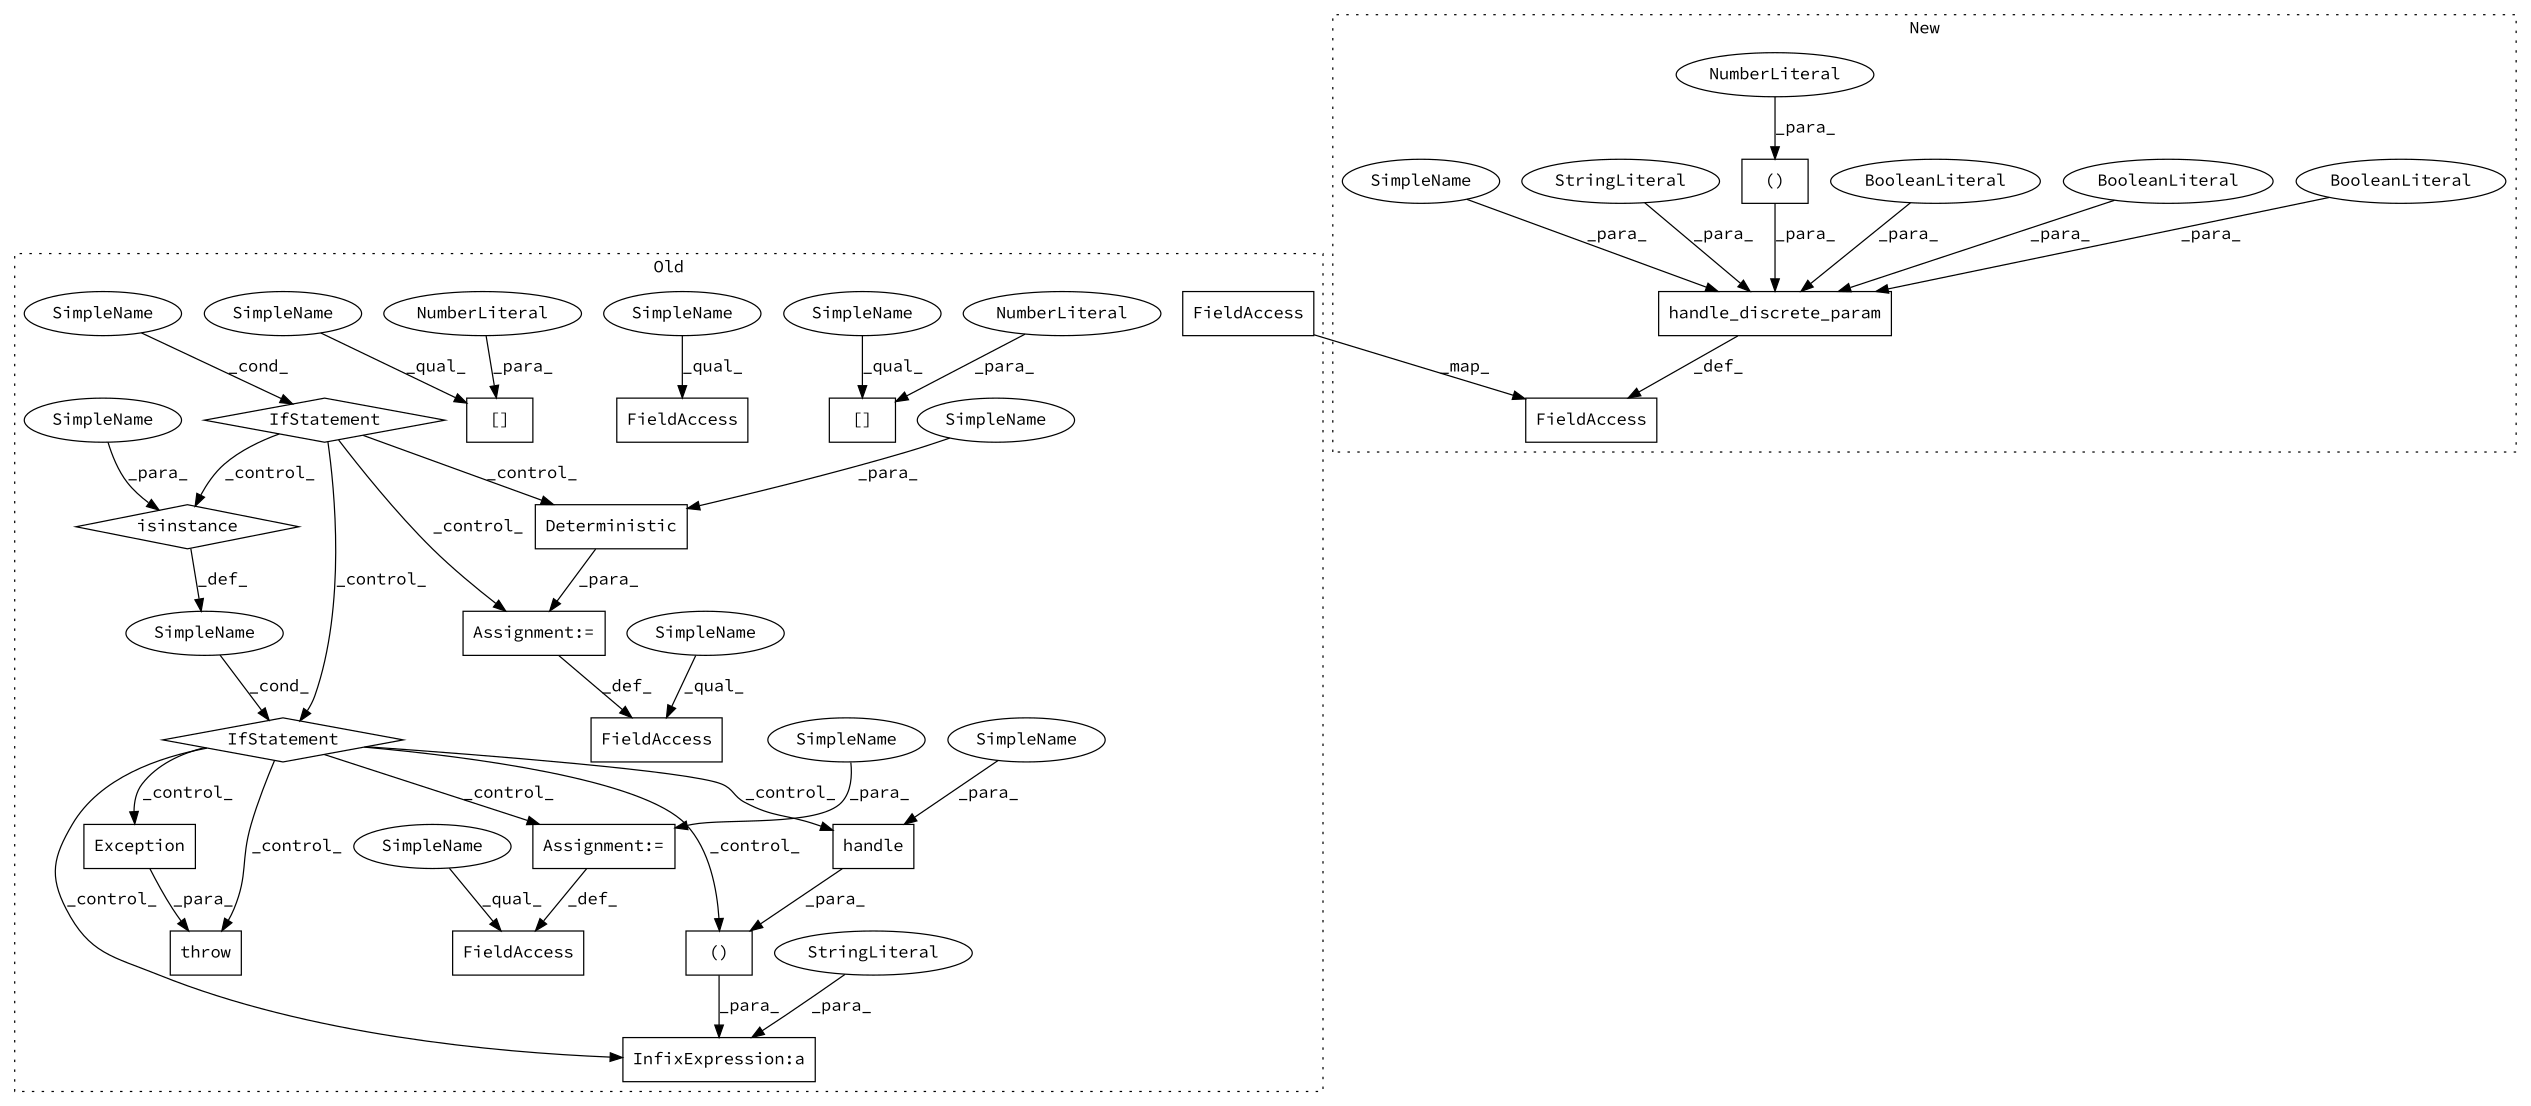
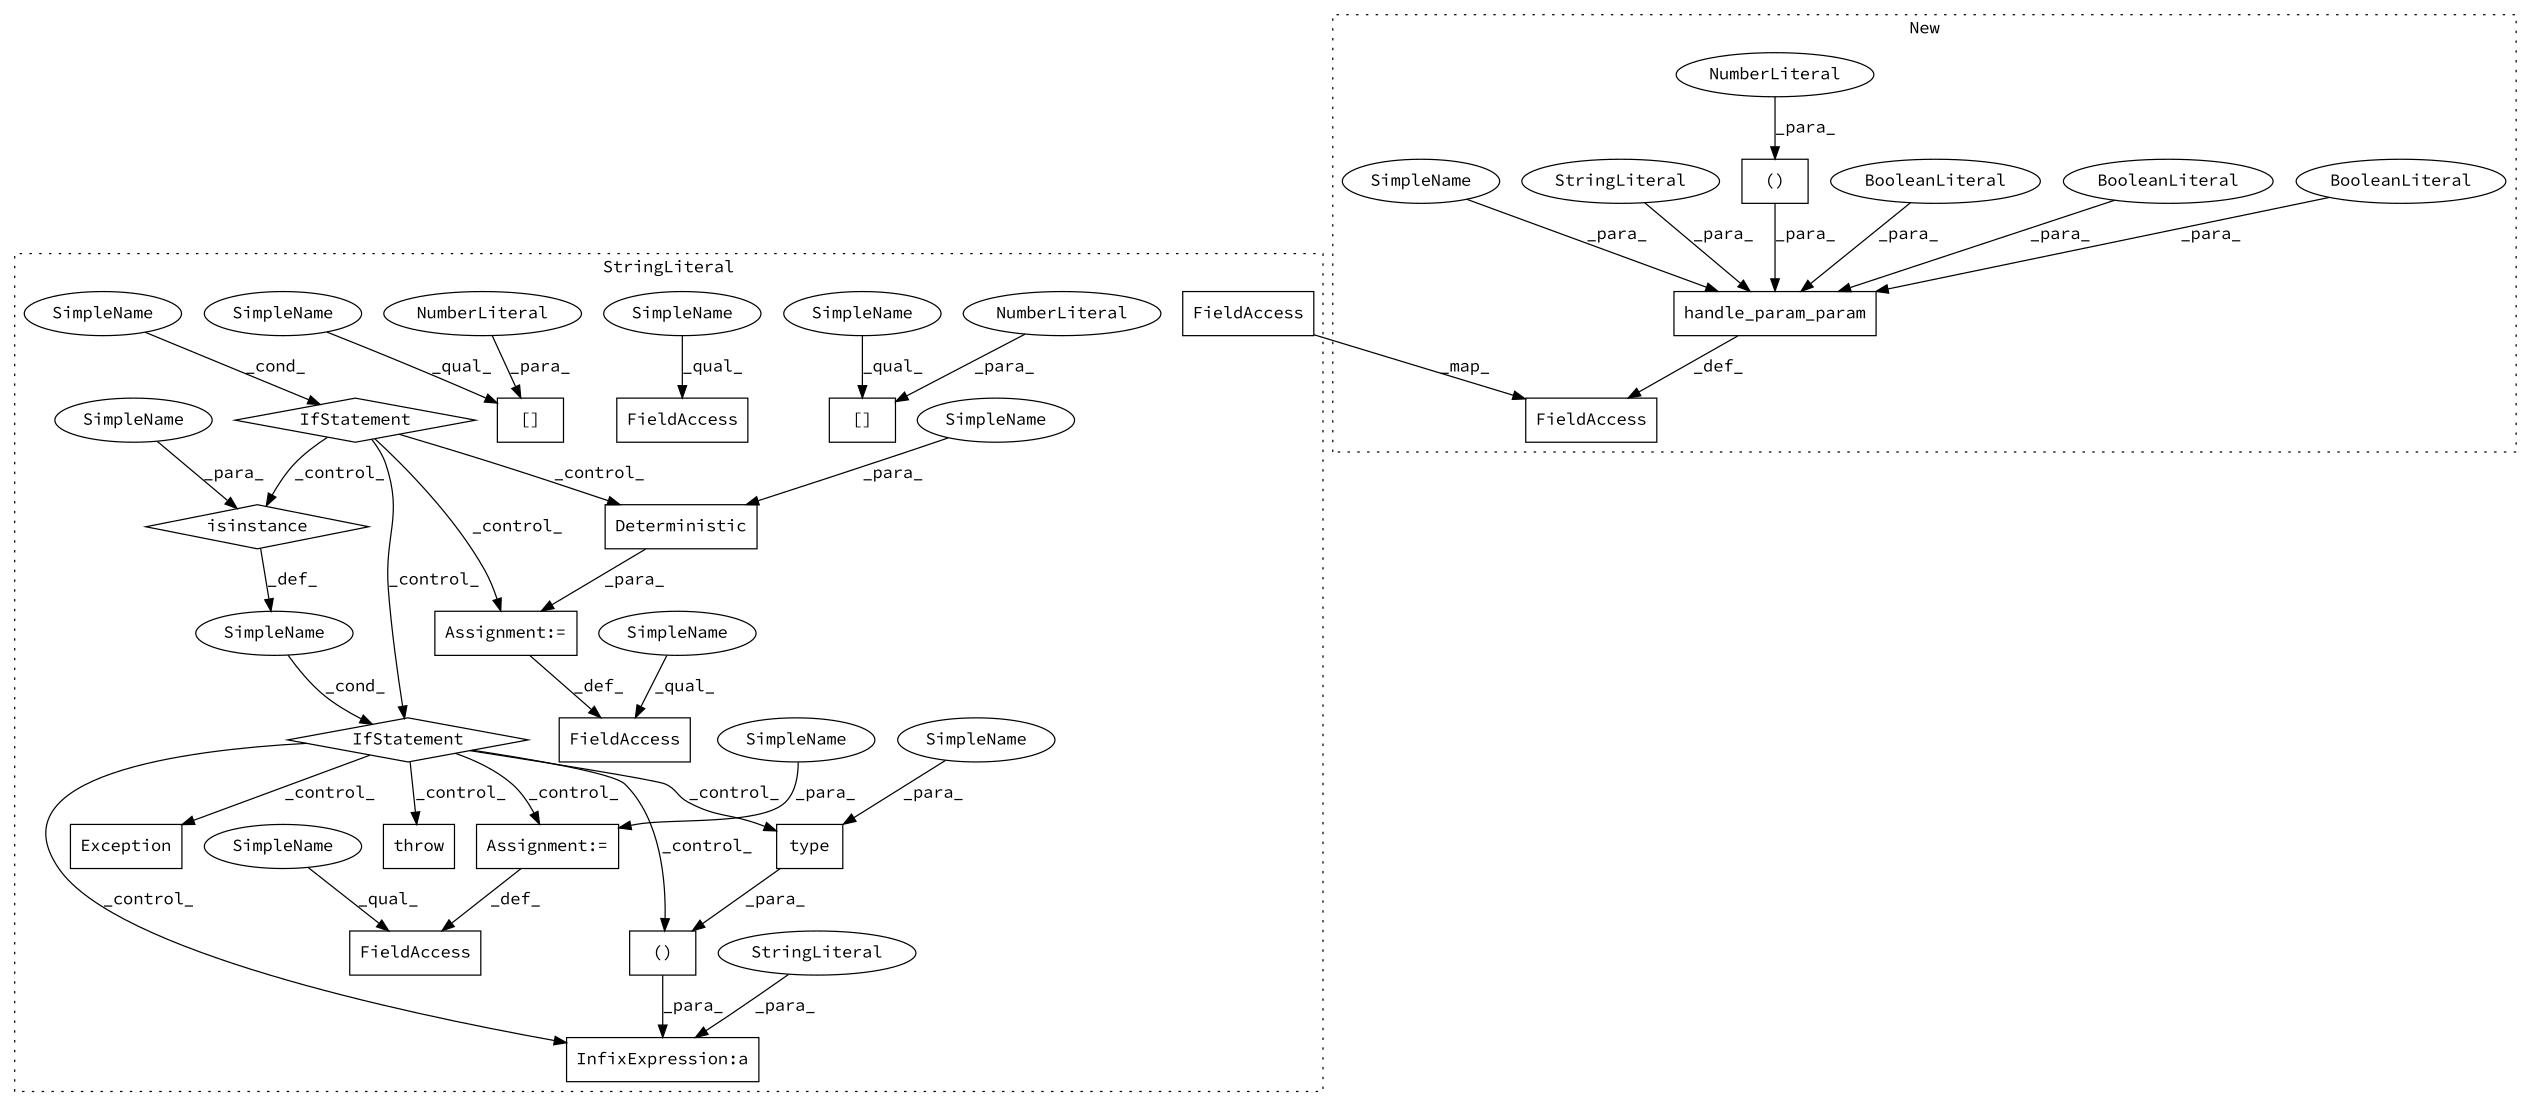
(669, 268) -> (669, 268)
(1775, 314) -> (1775, 314)
(873, 846) -> (810, 846)
(164, 895) -> none
